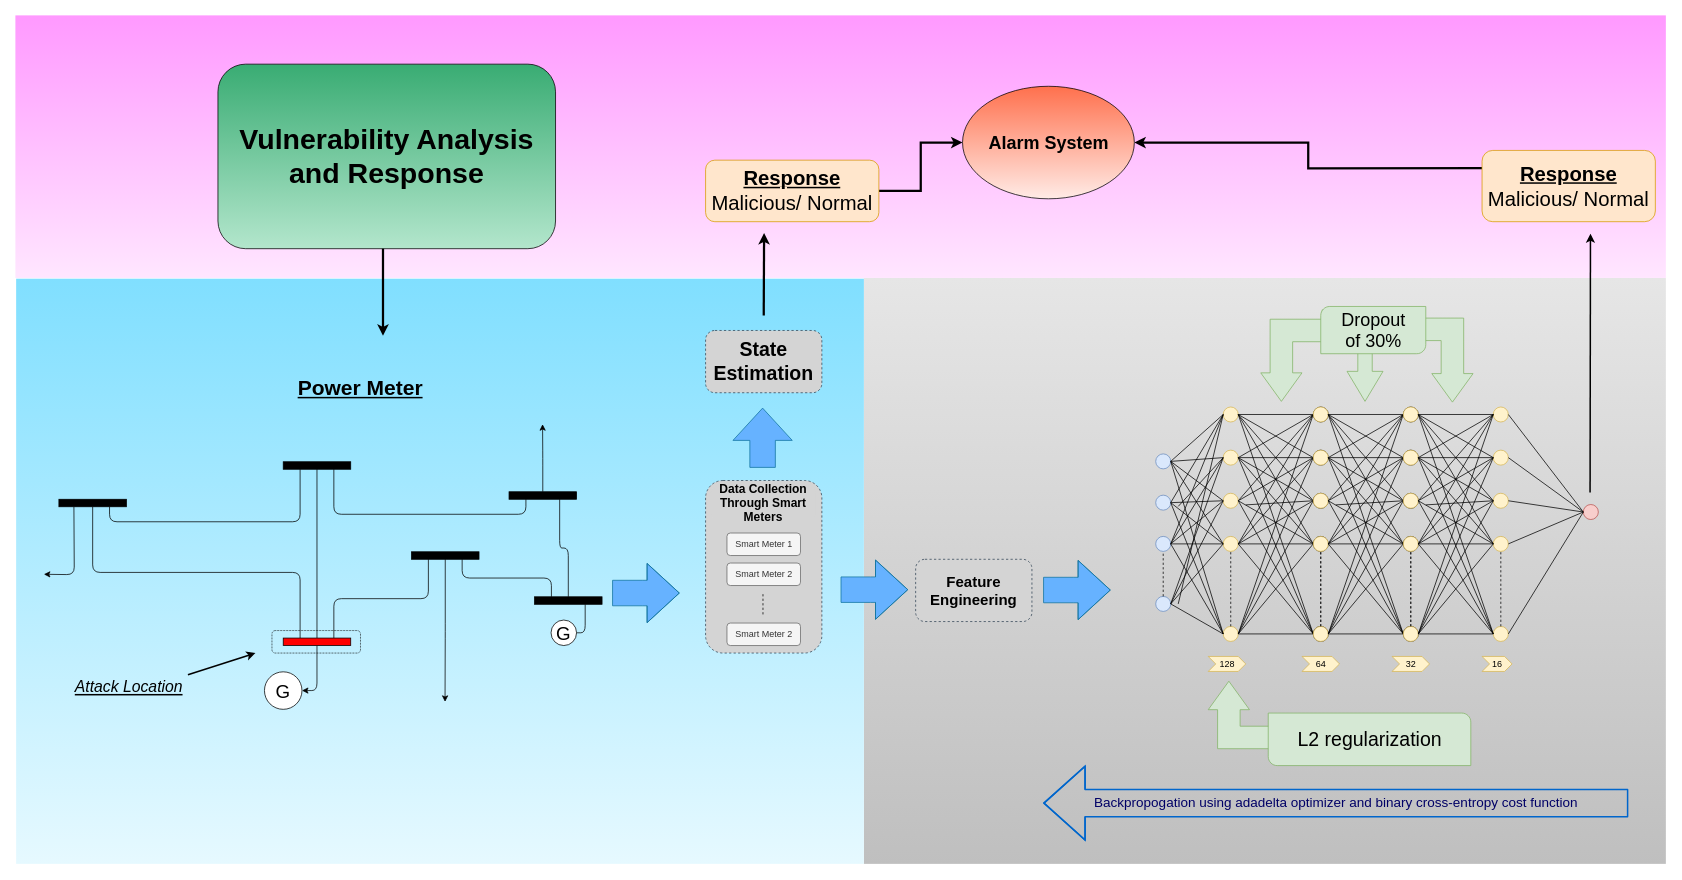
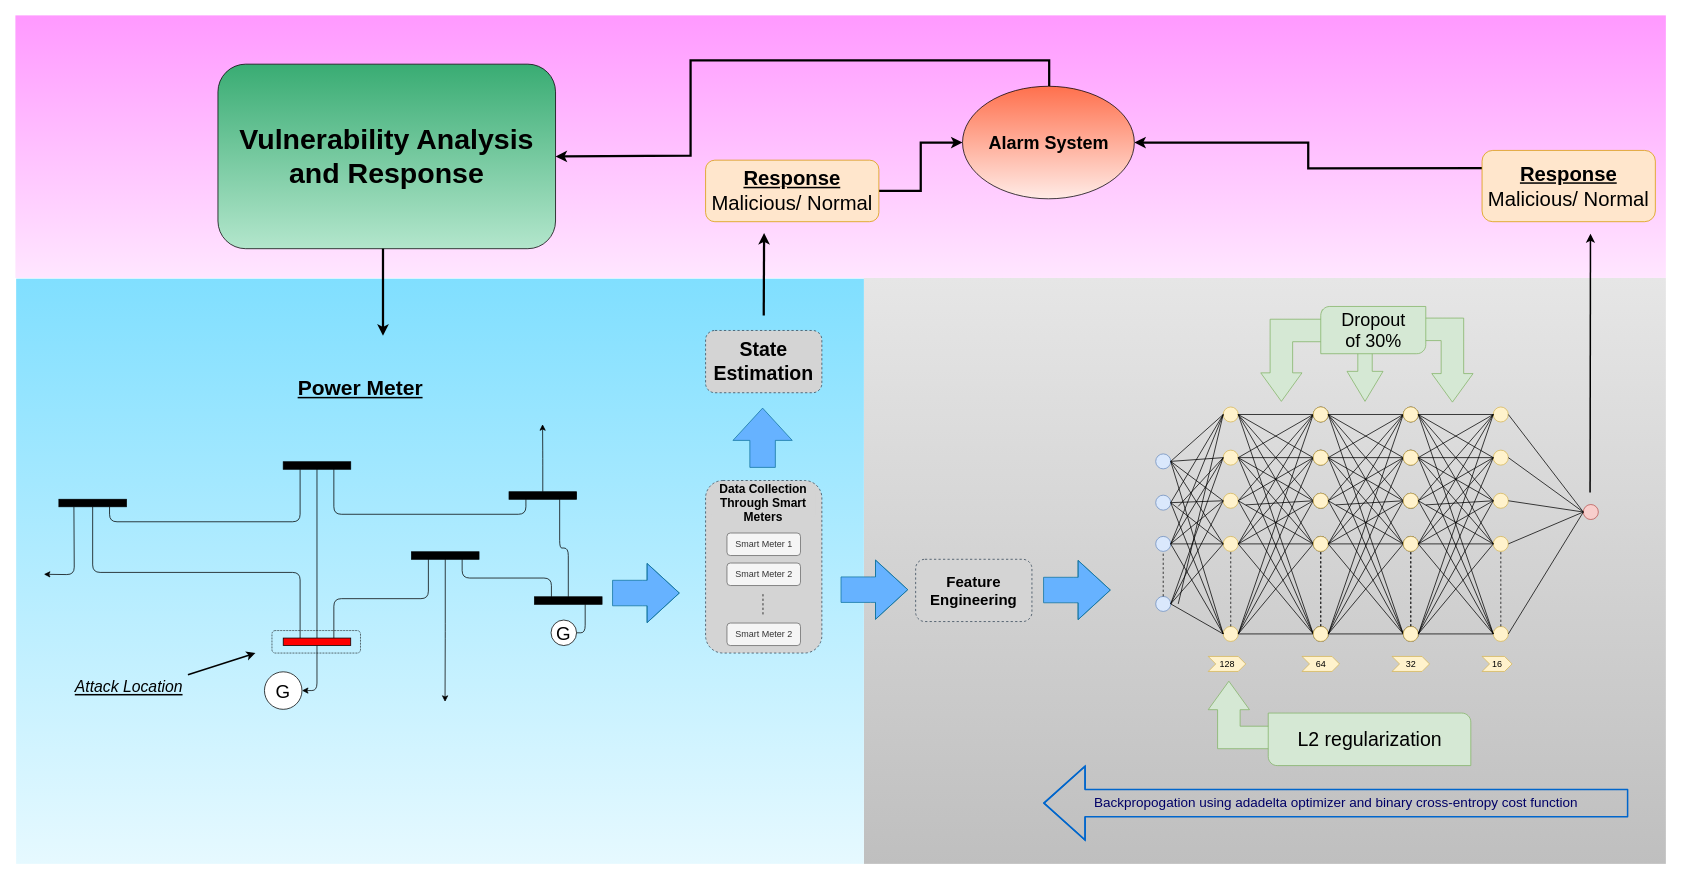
none -> (771, 60)
